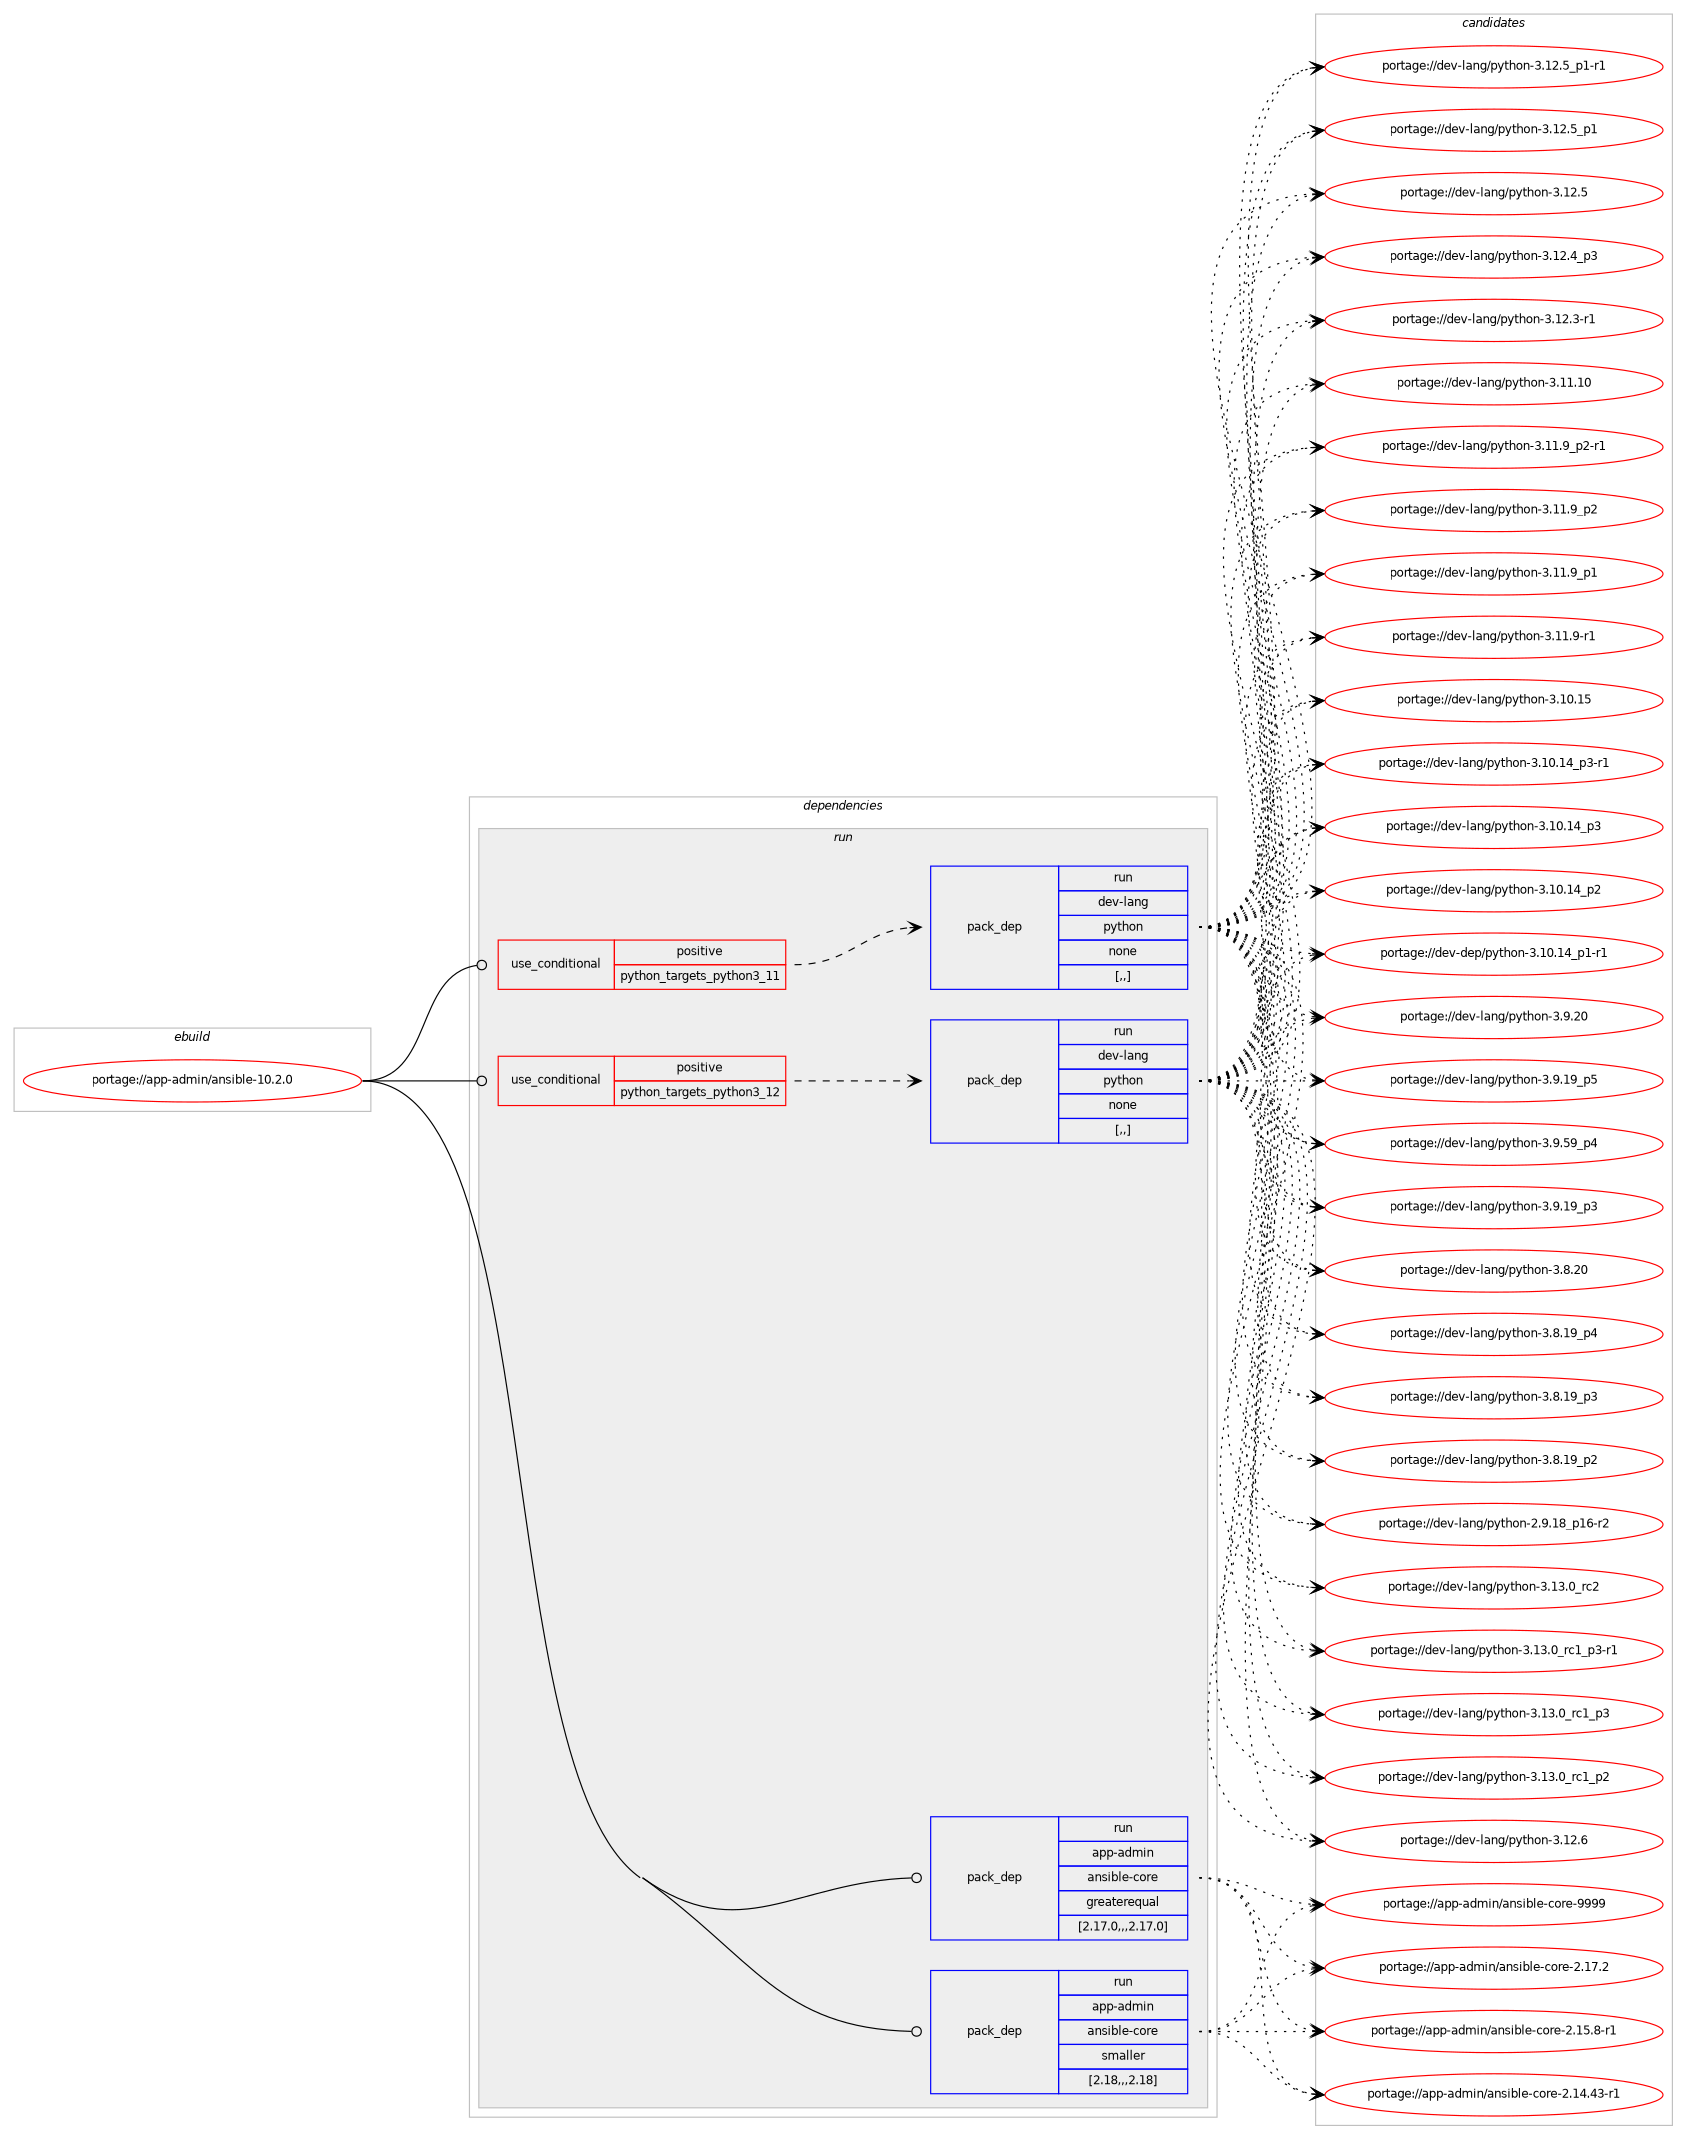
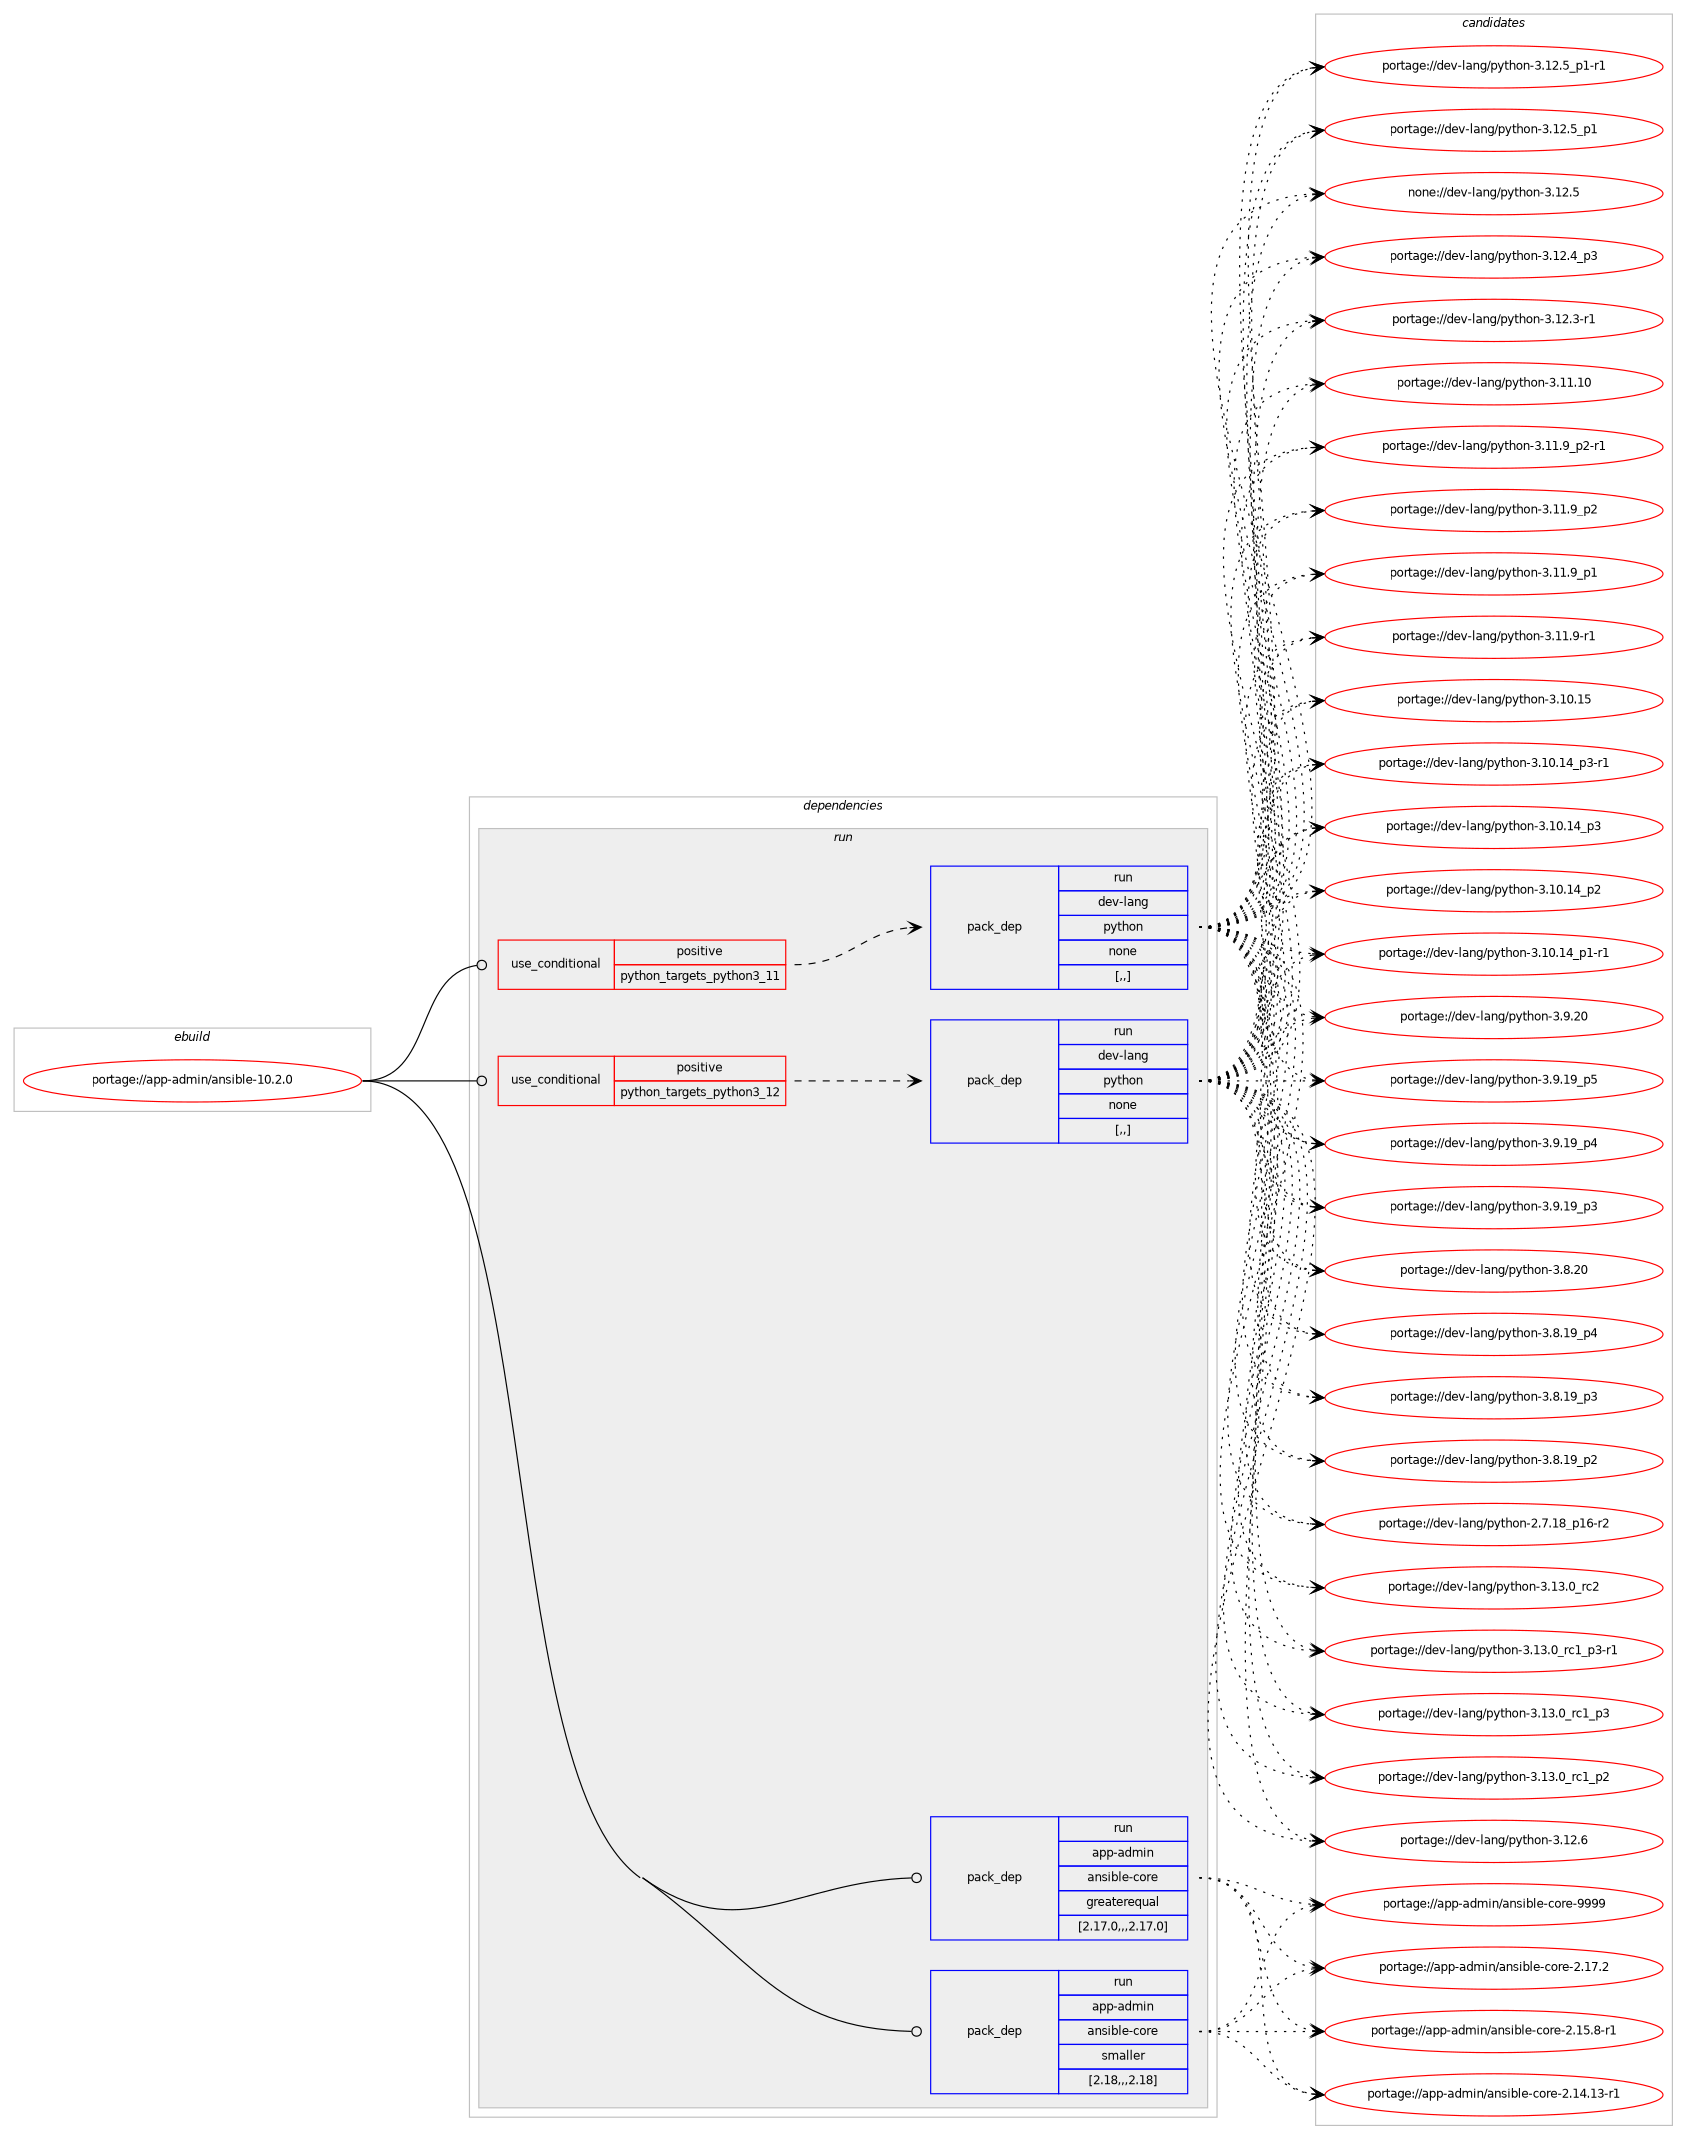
(1494, 194) -> (1494, 194)
(1494, 954) -> (1494, 954)
(1494, 1144) -> (1494, 1144)
(1494, 1525) -> (1494, 1525)
(1494, 2095) -> (1494, 2095)
